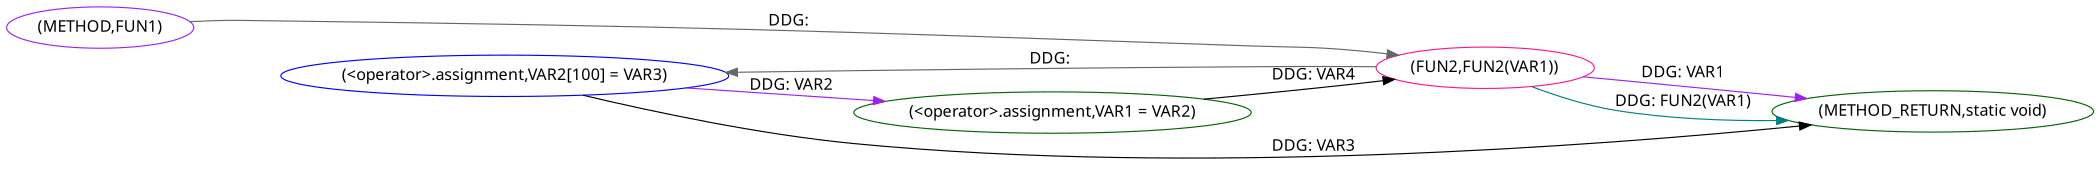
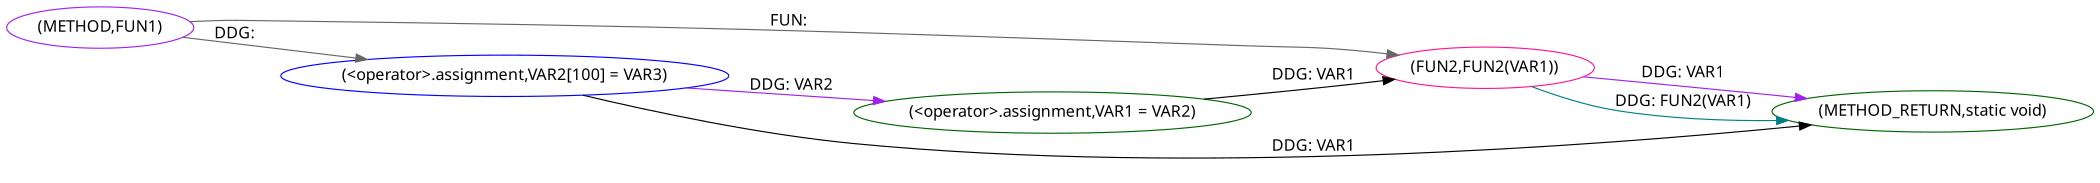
(791, 21) -> (791, 21)
(1057, 68) -> (269, 48)
(1314, 75) -> (1314, 75)
(1314, 146) -> (1314, 146)
